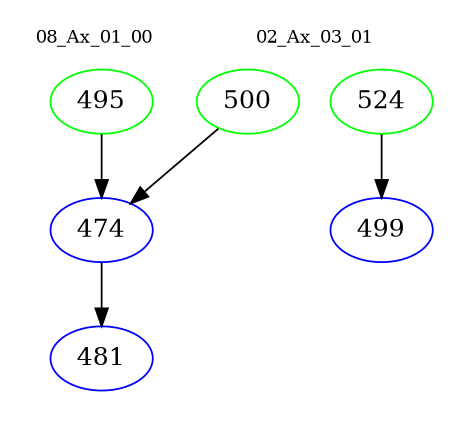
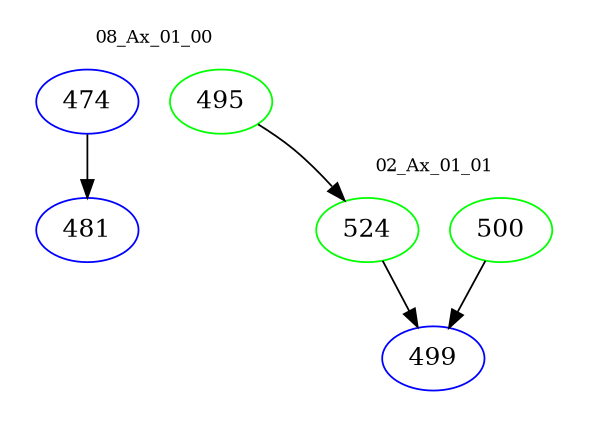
(315, 38) -> (434, 167)
(194, 149) -> (472, 286)
(102, 157) -> (313, 167)
